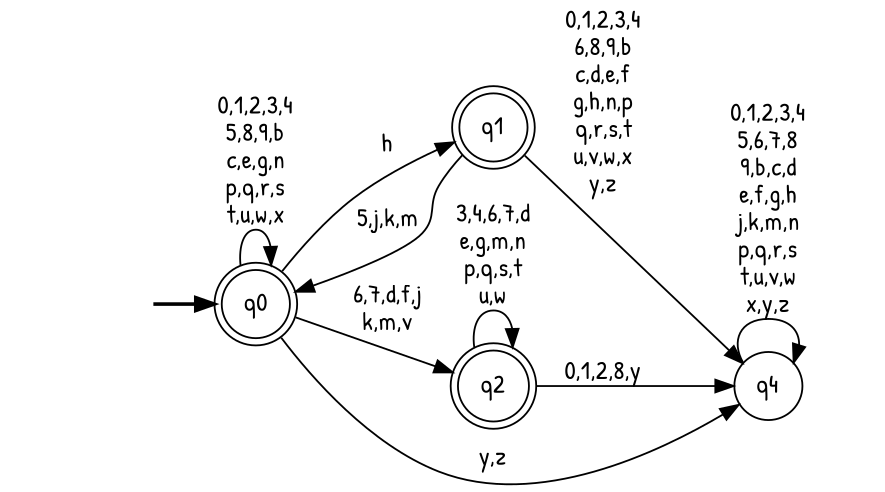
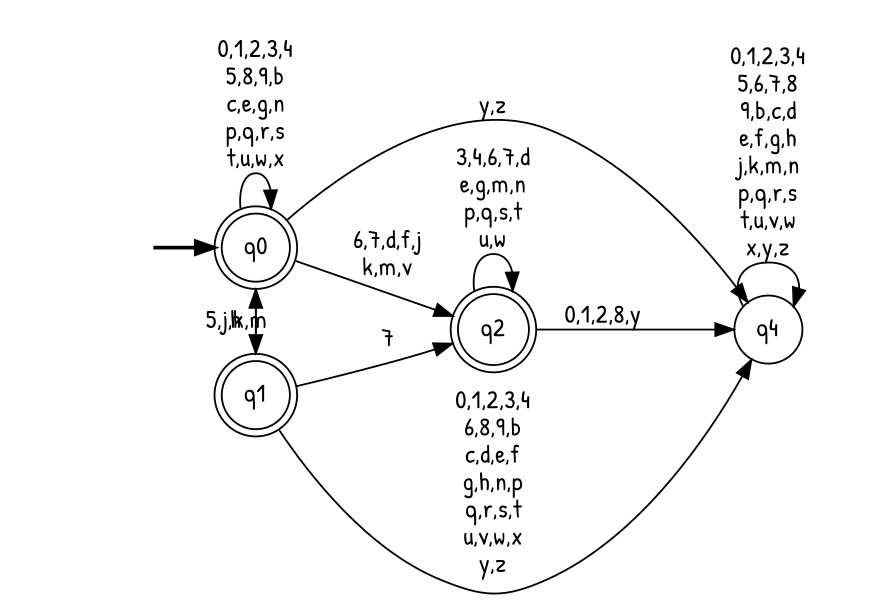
none -> (366, 369)
